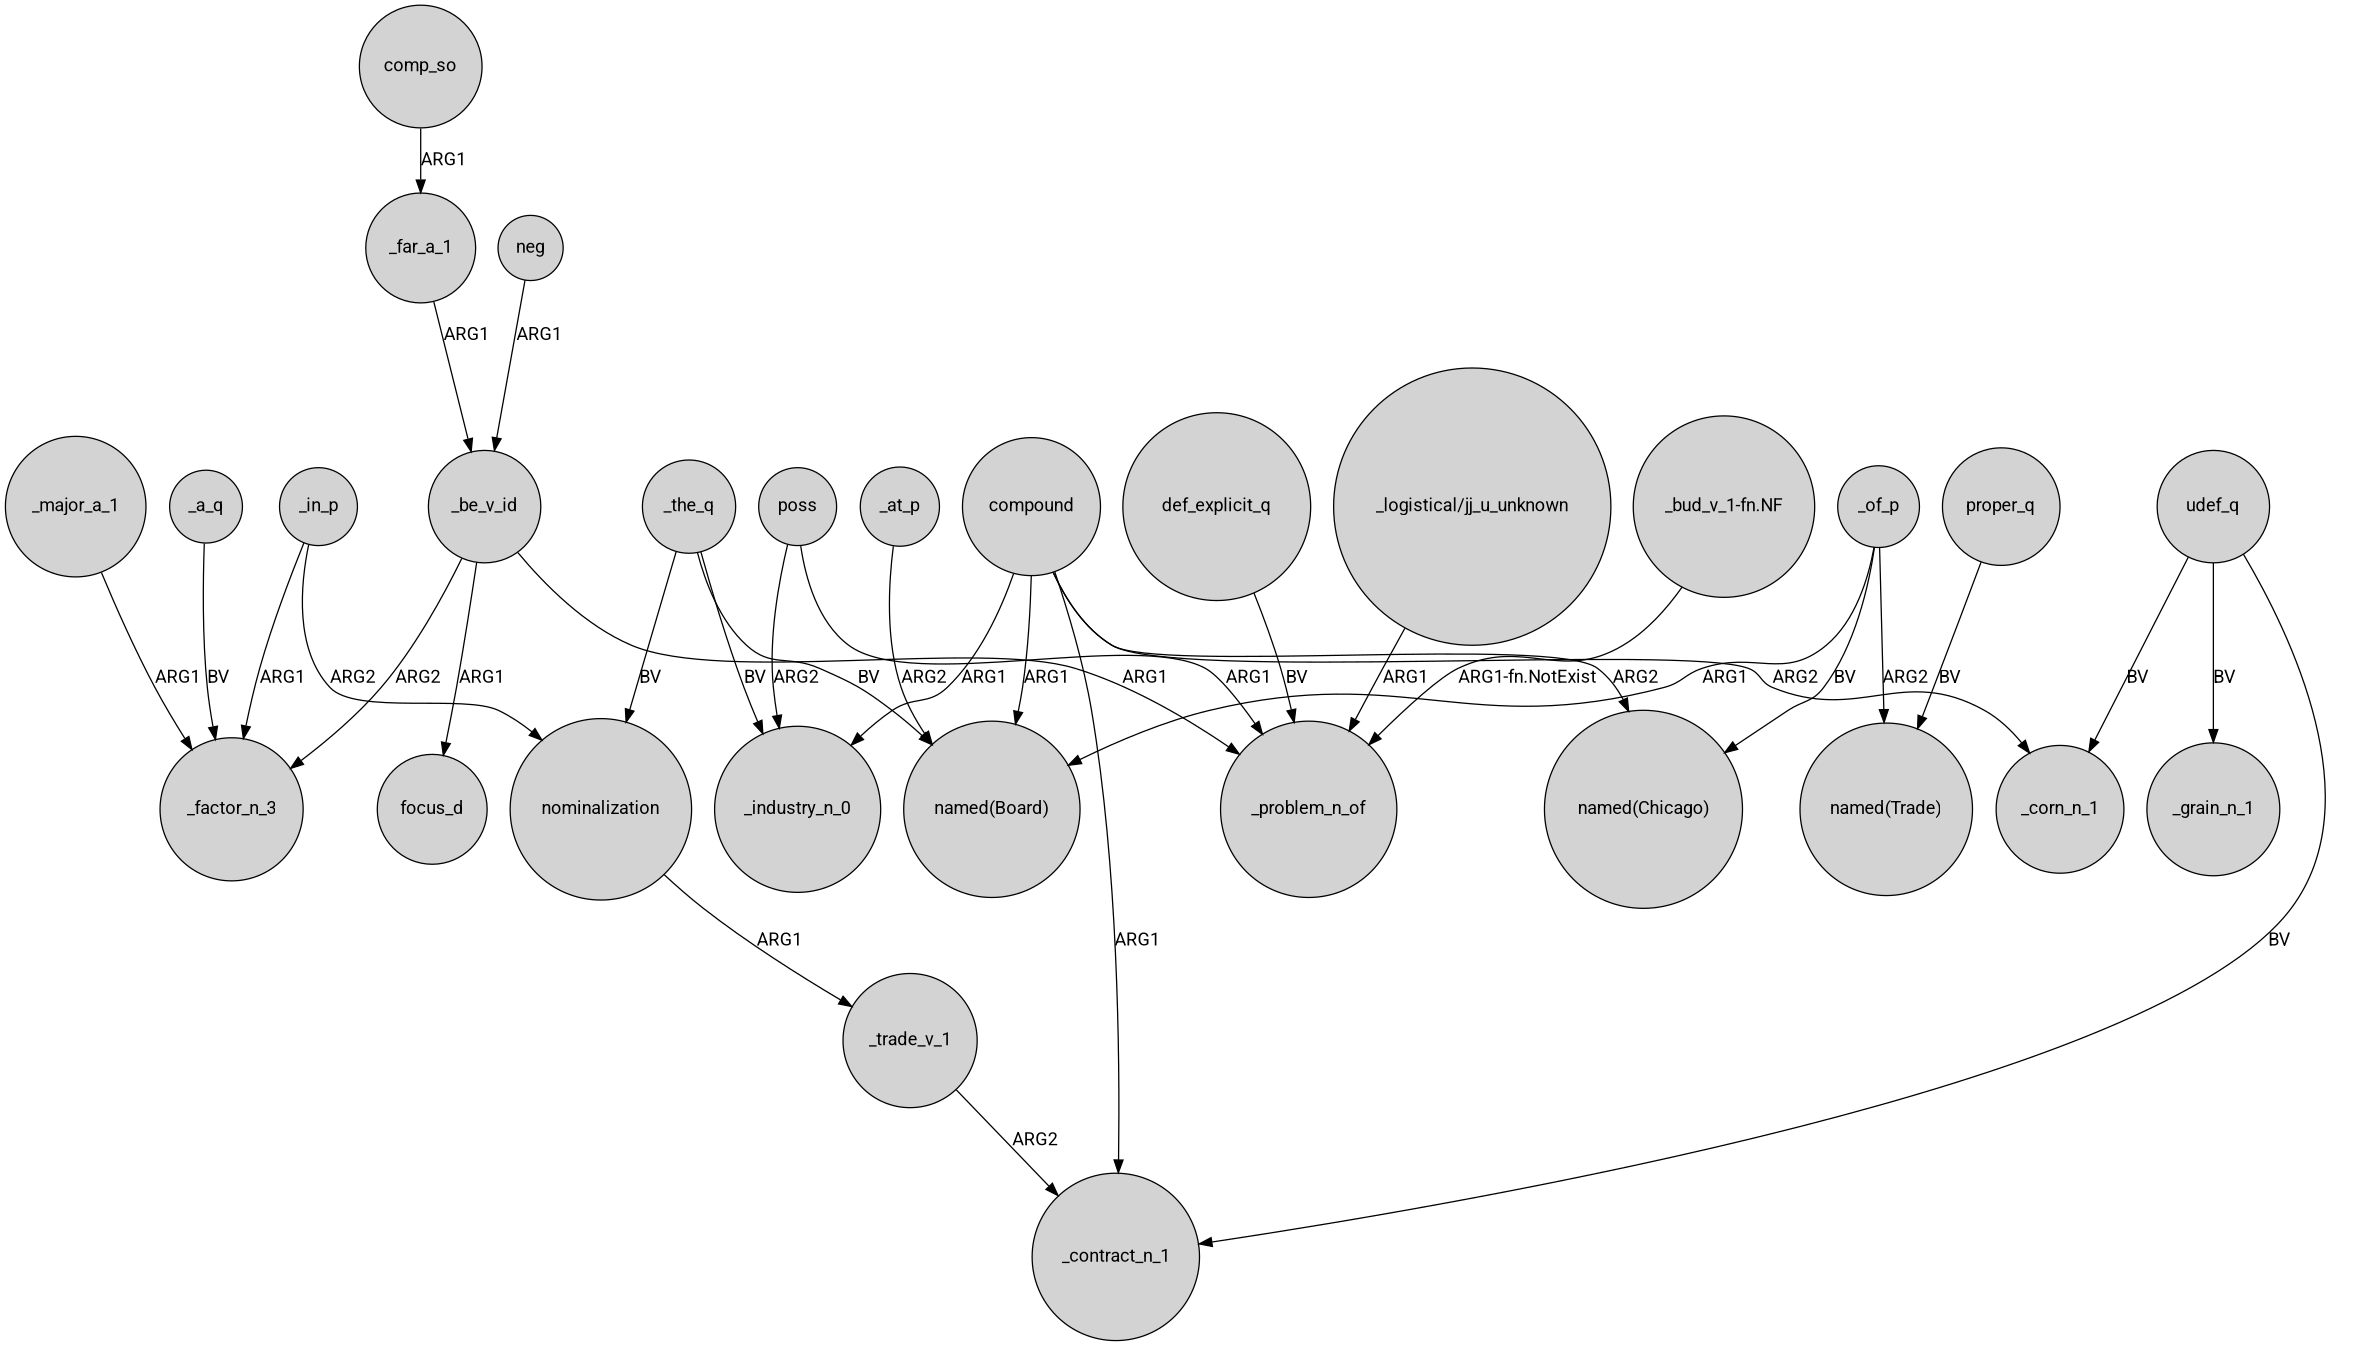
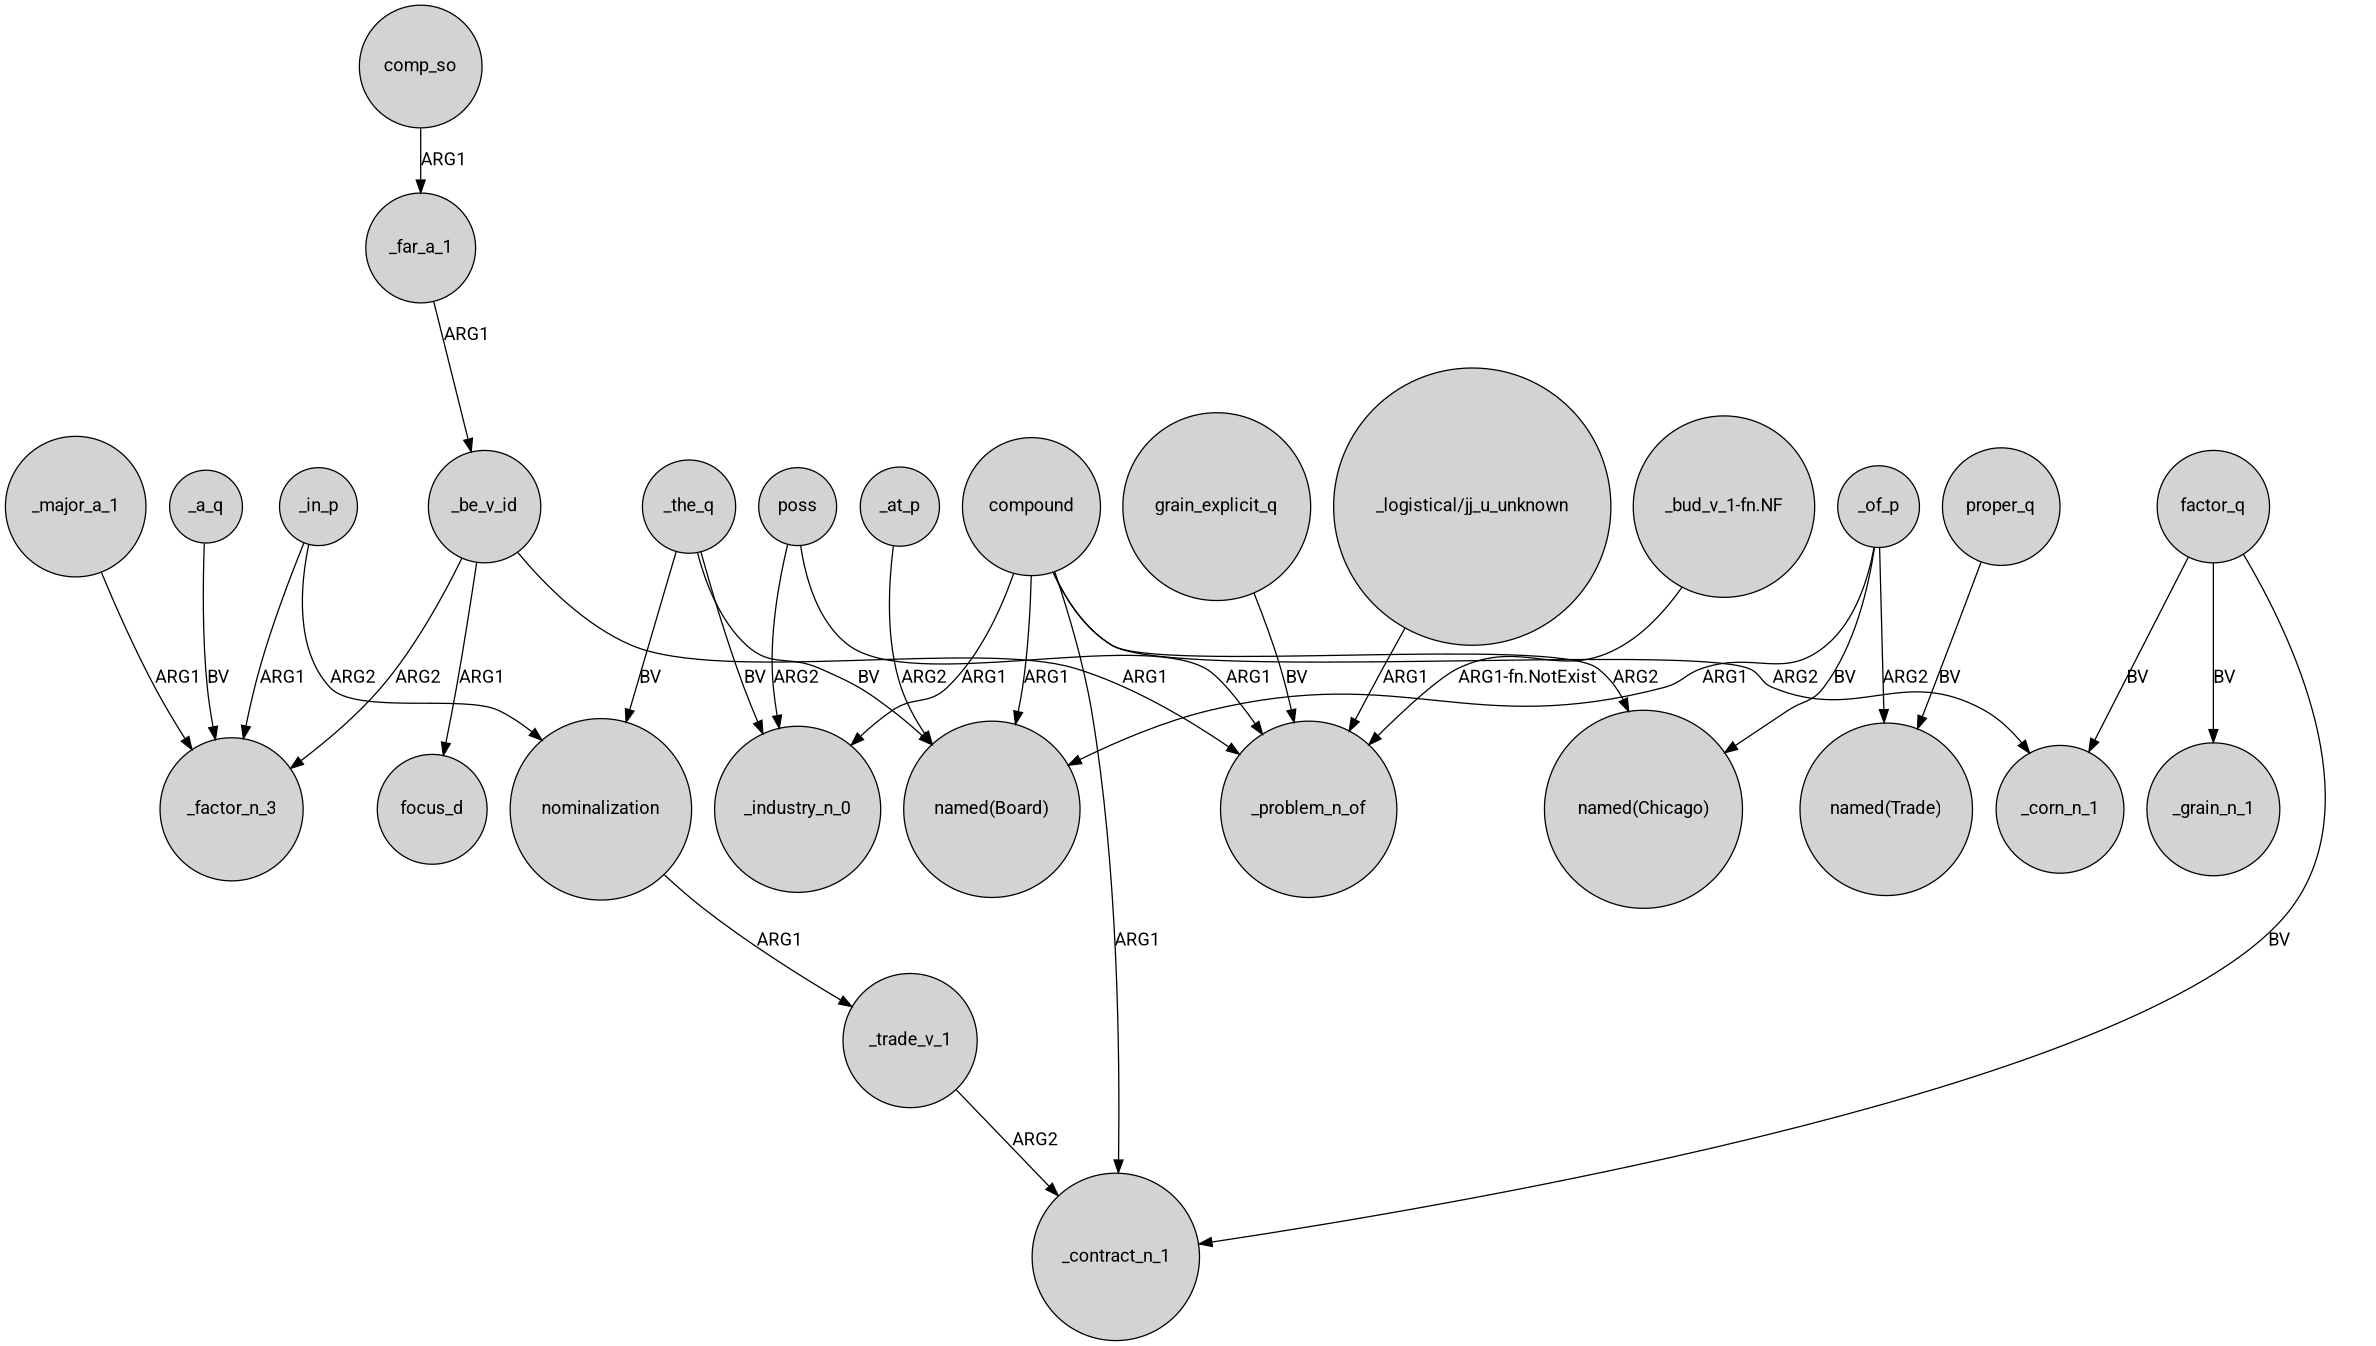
(531, 248) -> none
(1217, 507) -> (1217, 507)
(2213, 507) -> (2213, 507)
